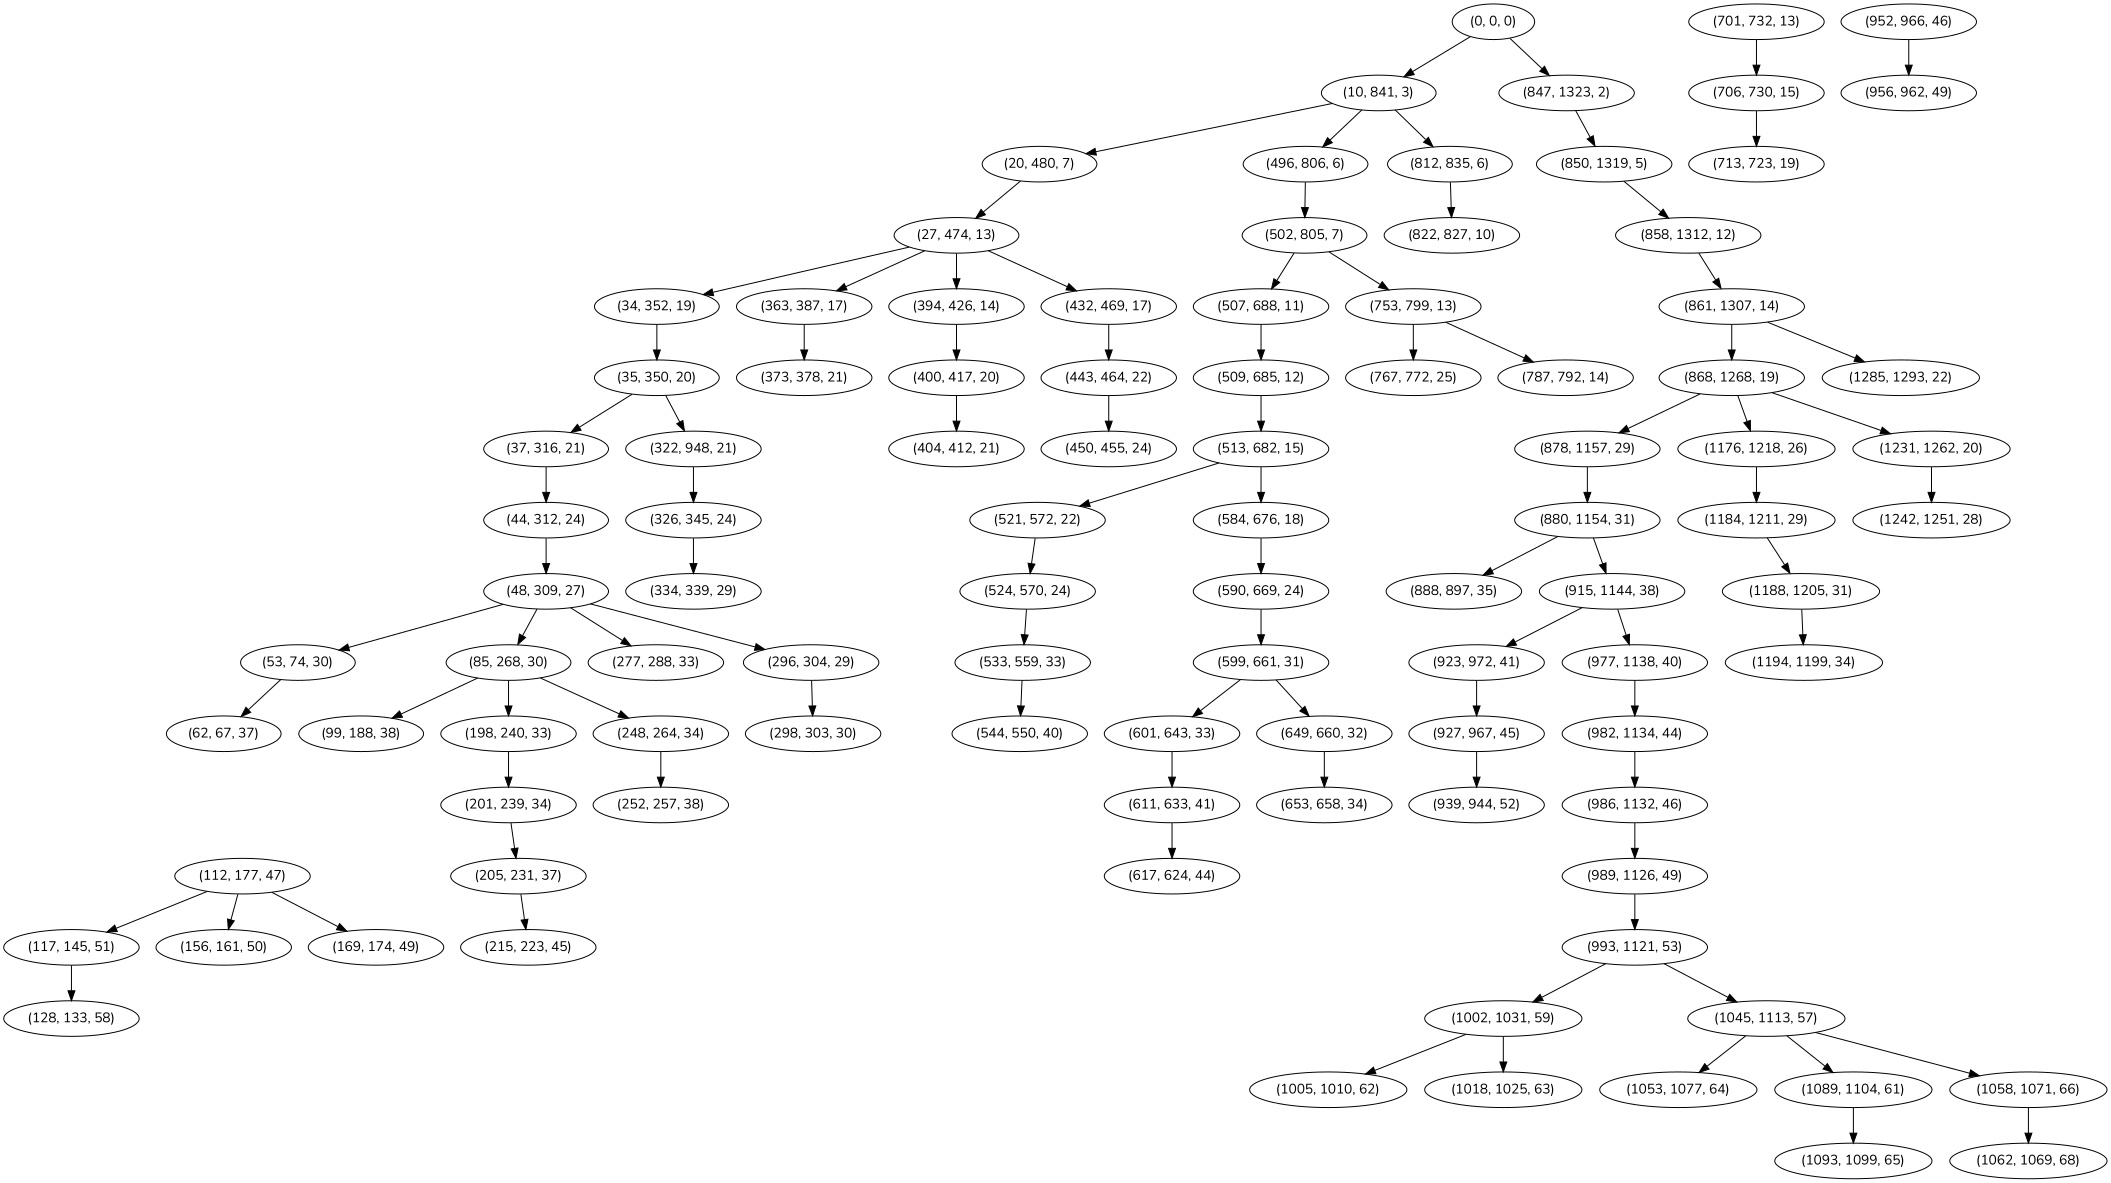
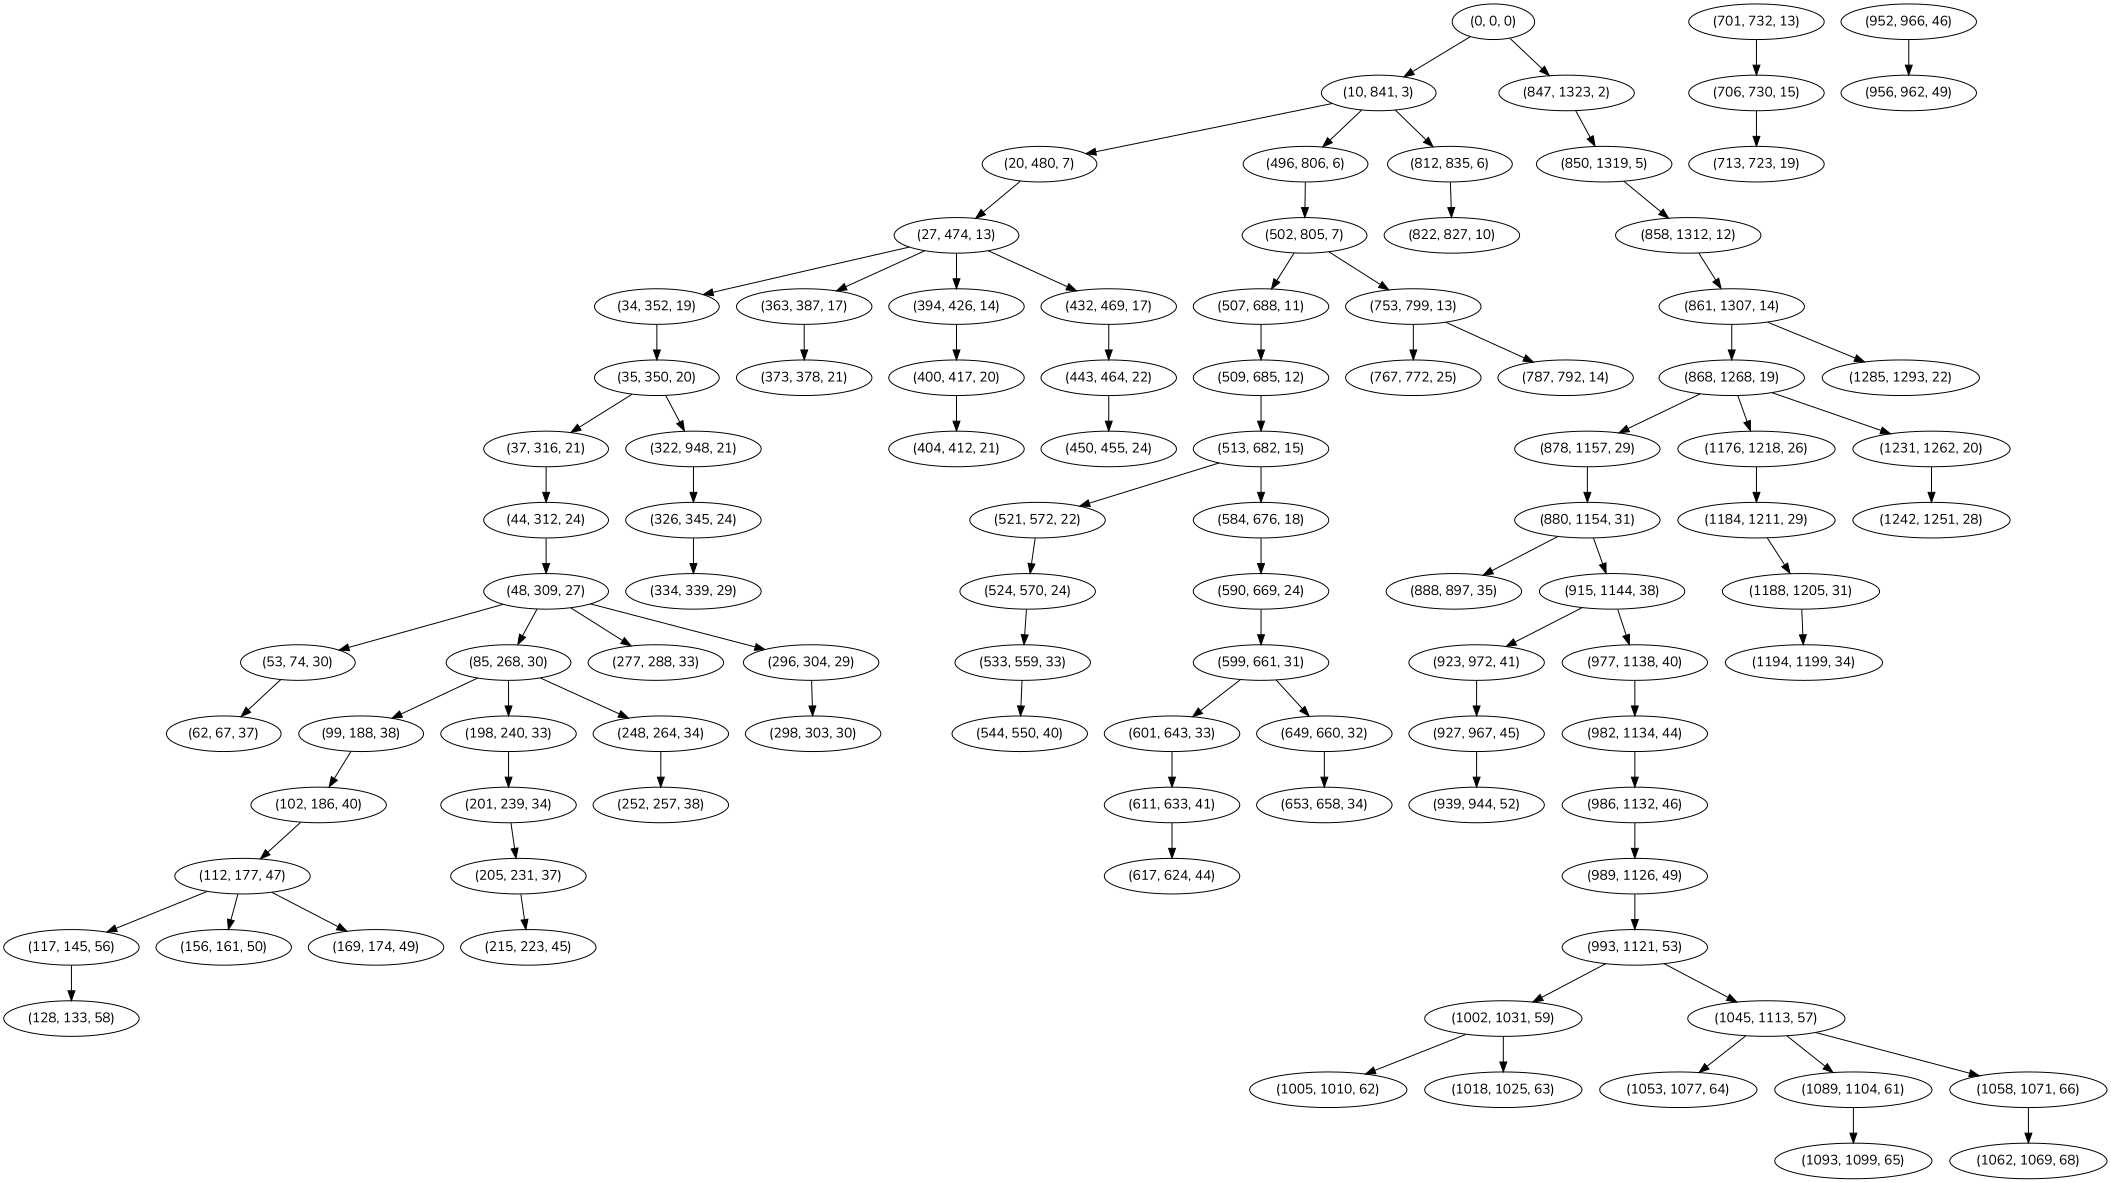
none -> (319, 805)
(71, 947) -> (71, 947)
